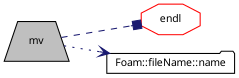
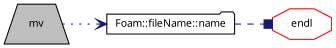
(96, 32) -> (248, 24)
